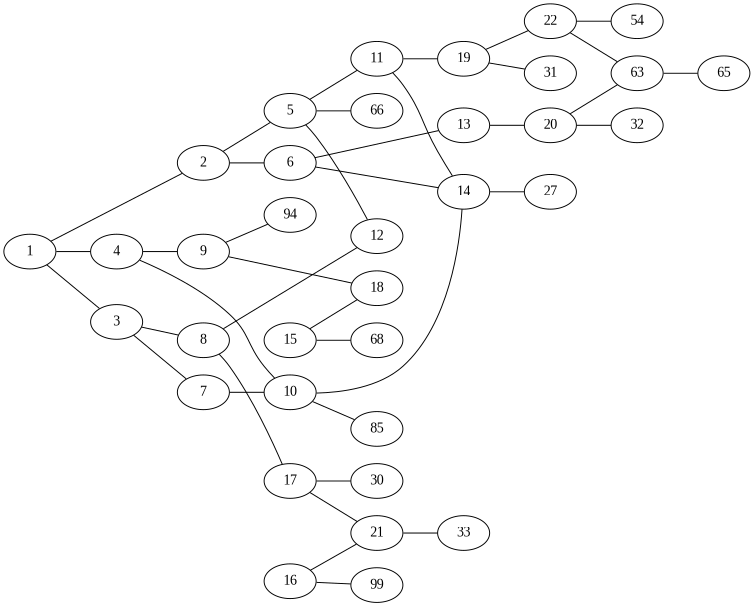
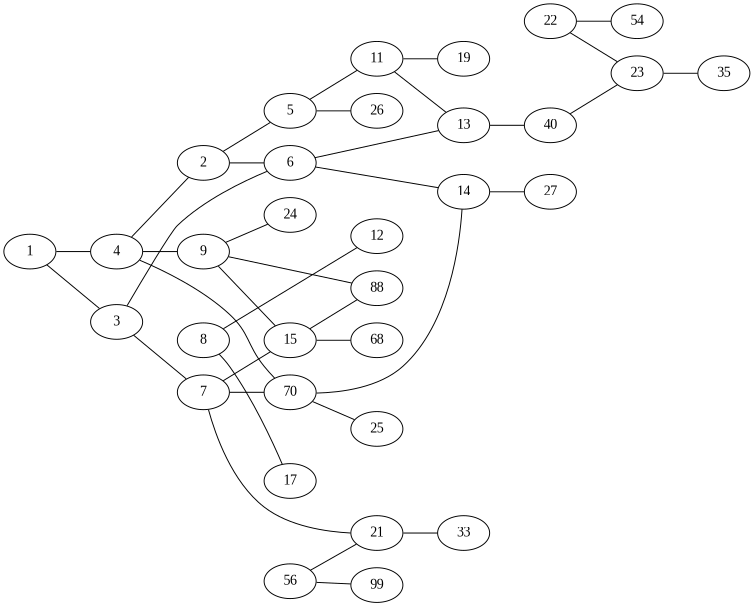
(507, 40) -> none
(550, 73) -> none
(637, 73) -> (637, 73)
(724, 73) -> (724, 73)
(377, 111) -> (377, 111)
(424, 123) -> (420, 92)
(550, 125) -> (550, 125)
(637, 125) -> none
(335, 163) -> none
(117, 207) -> (160, 207)
(290, 215) -> (290, 215)
(377, 288) -> (377, 288)
none -> (247, 296)
(160, 331) -> (181, 222)
none -> (247, 366)
(290, 392) -> (290, 392)
(377, 429) -> (377, 429)
(377, 481) -> none
(334, 507) -> (256, 500)
(290, 581) -> (290, 581)
